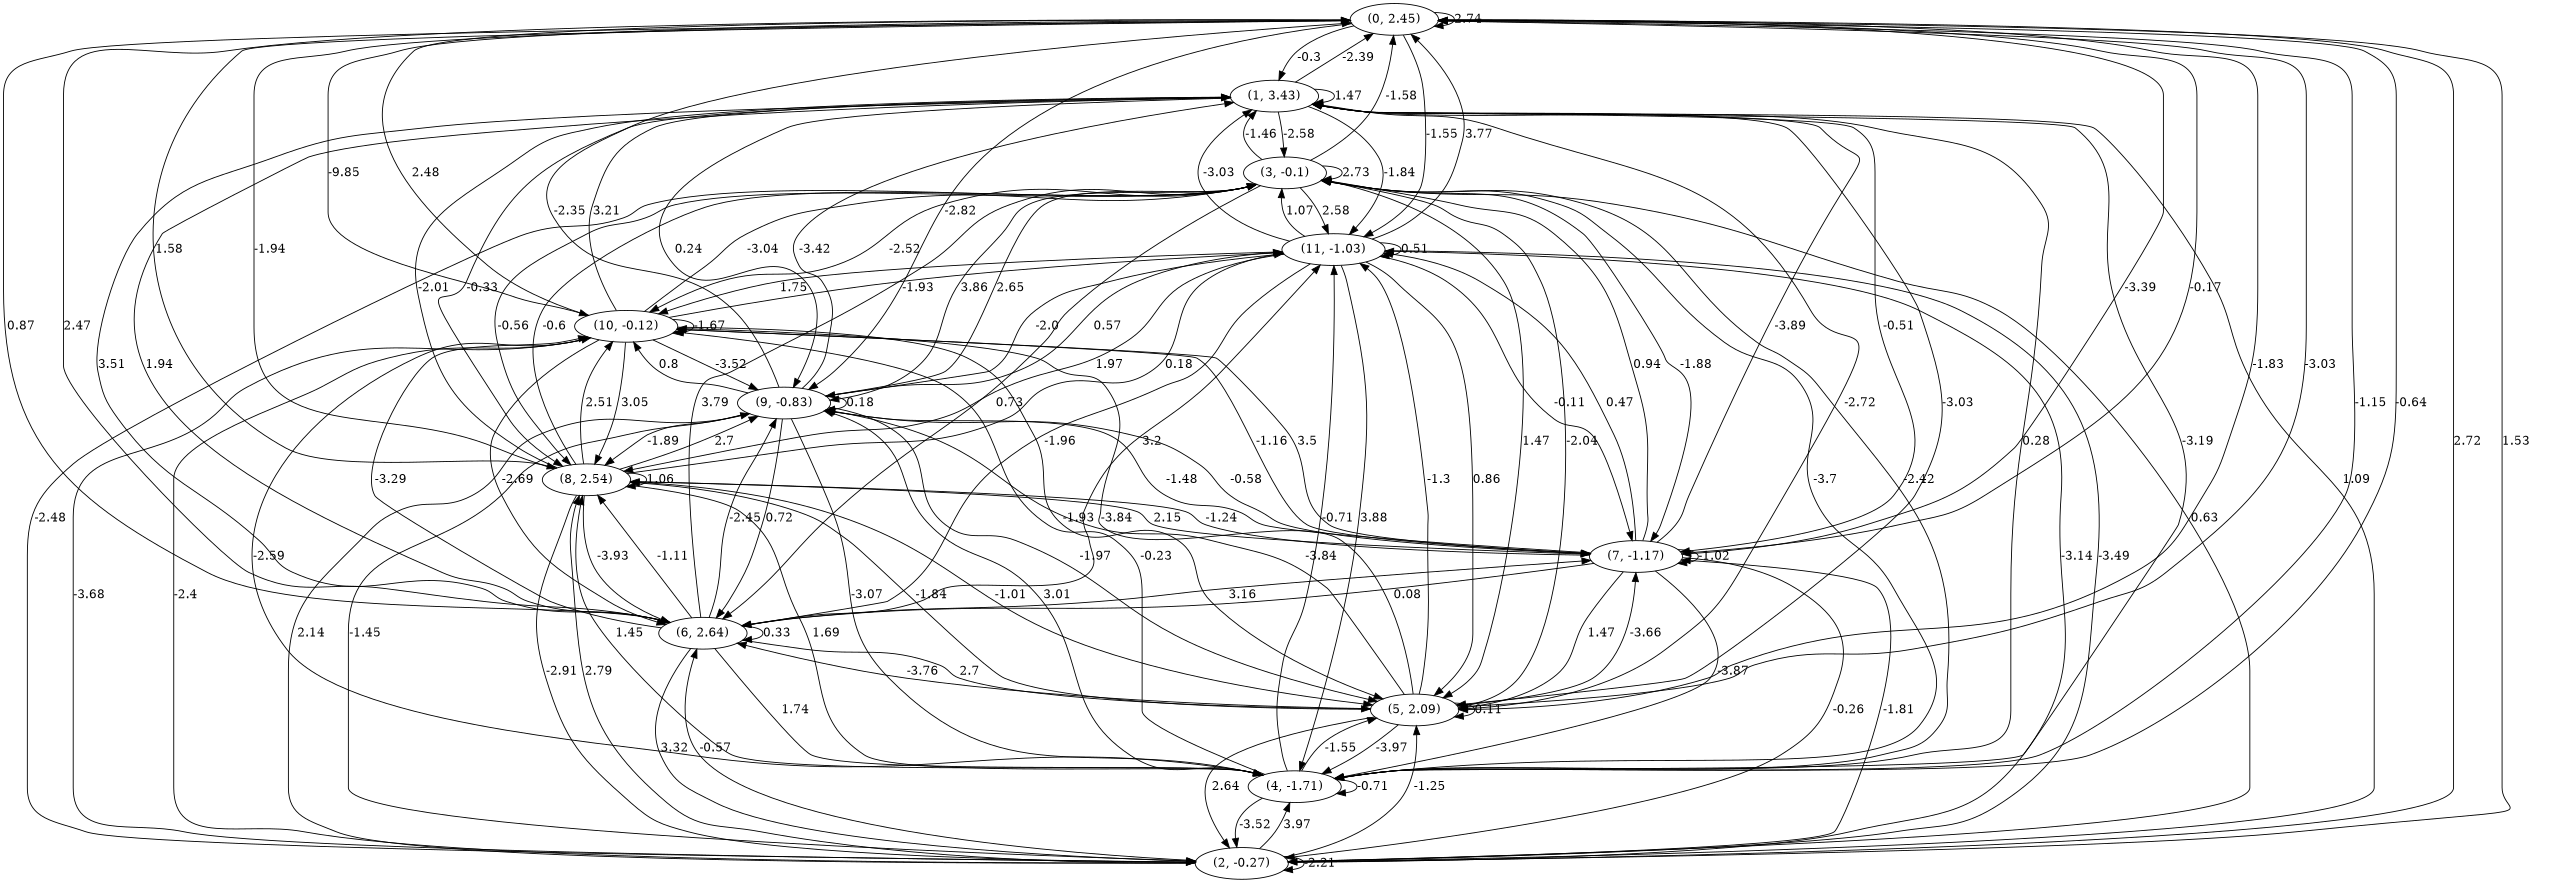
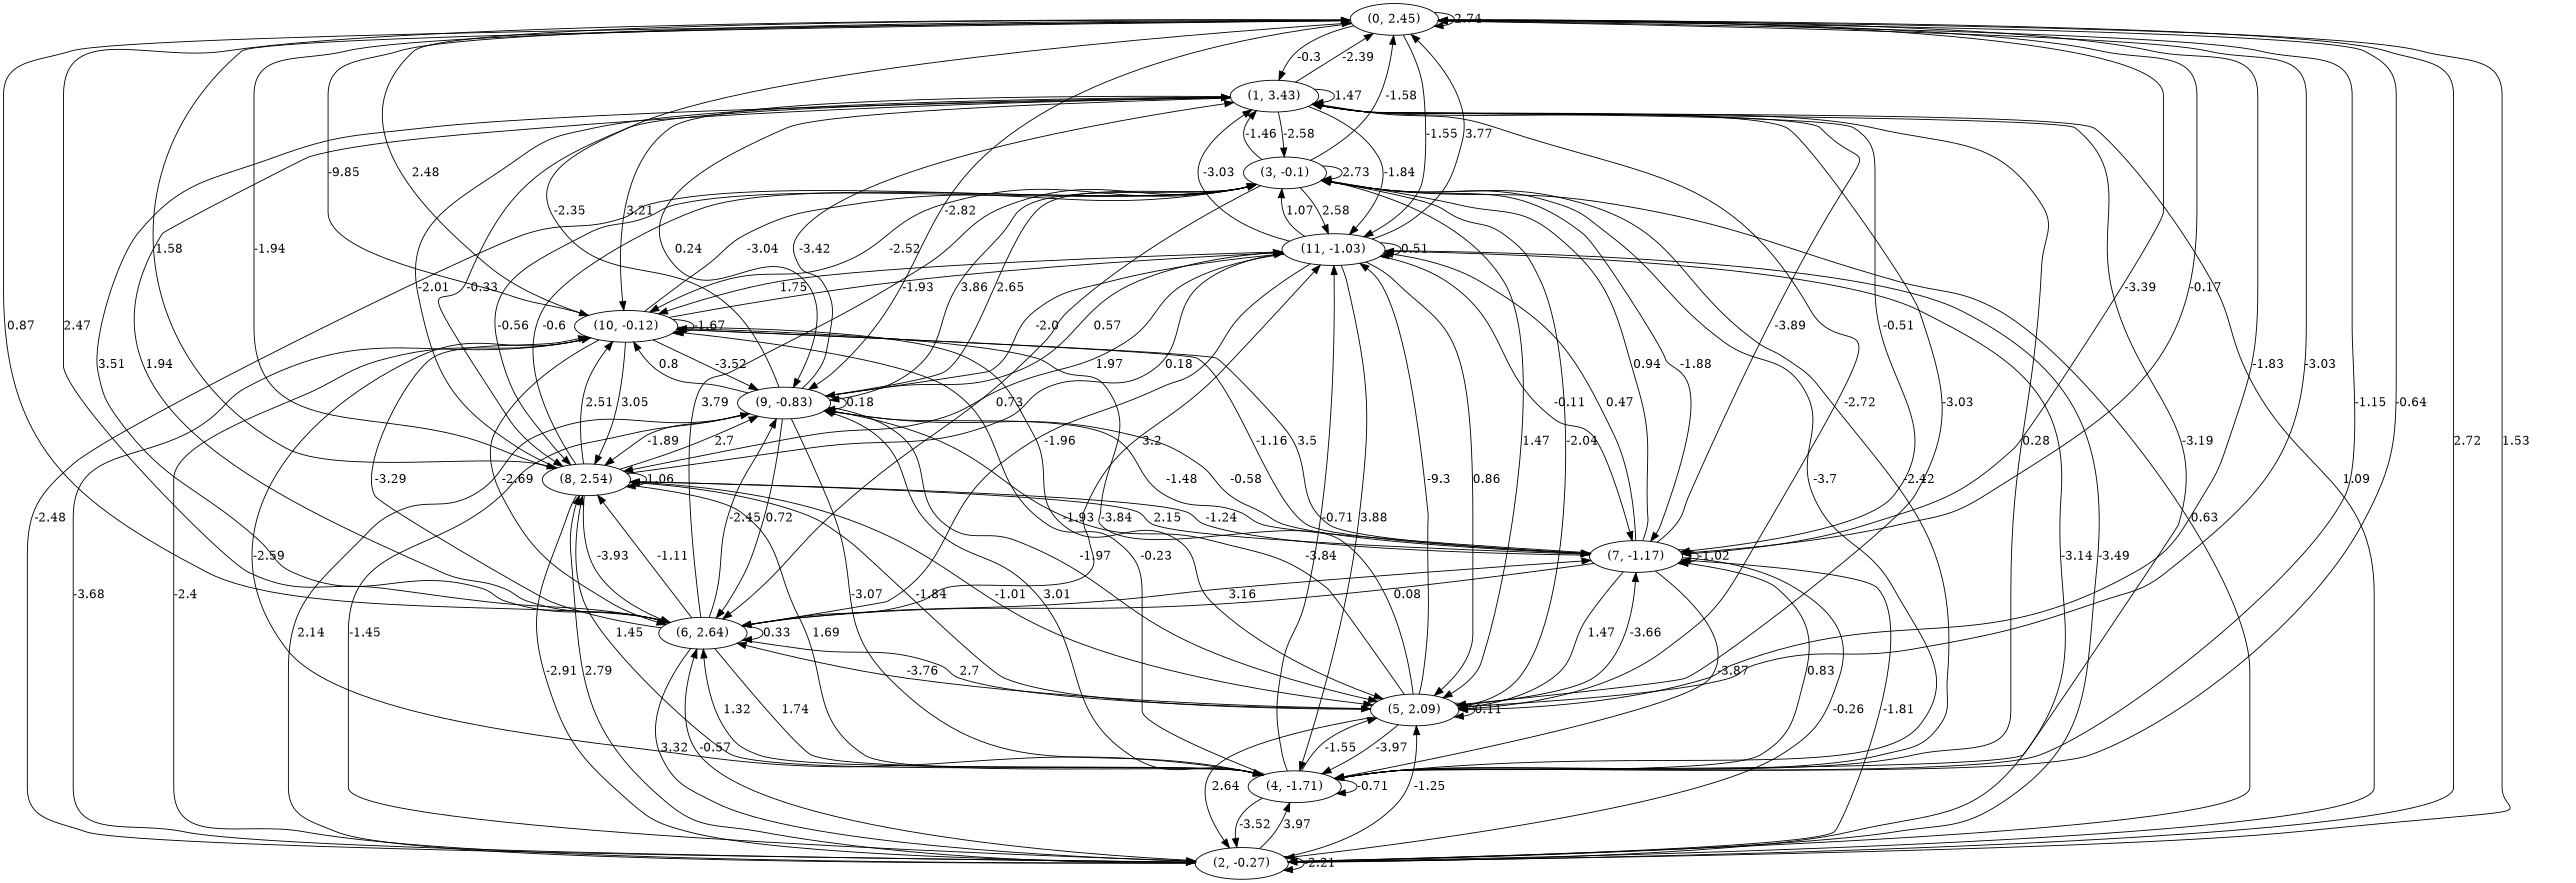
(655, 127) -> (670, 128)
(1439, 480) -> (1439, 480)
none -> (1775, 744)
none -> (952, 766)
